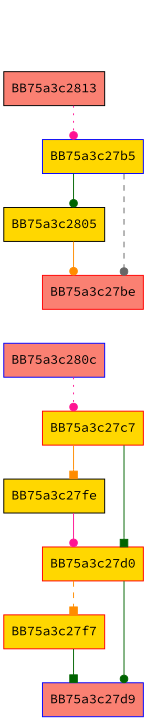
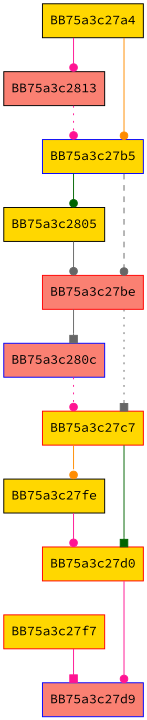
none -> (93, 21)
(74, 255) -> (74, 255)
none -> (74, 321)
none -> (124, 356)
(74, 457) -> (74, 457)
(74, 593) -> none
(124, 628) -> (124, 628)
(74, 661) -> (74, 661)
